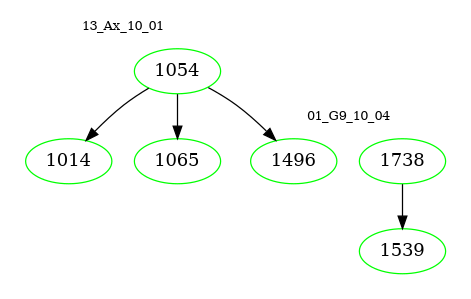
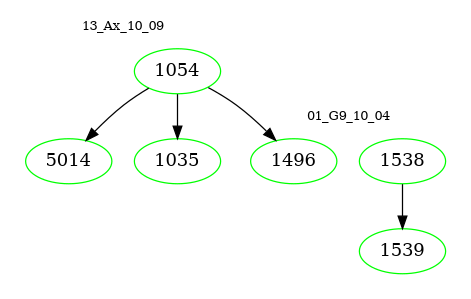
(123, 27) -> (123, 27)
(69, 161) -> (69, 161)
(178, 161) -> (178, 161)
(402, 161) -> (402, 161)
